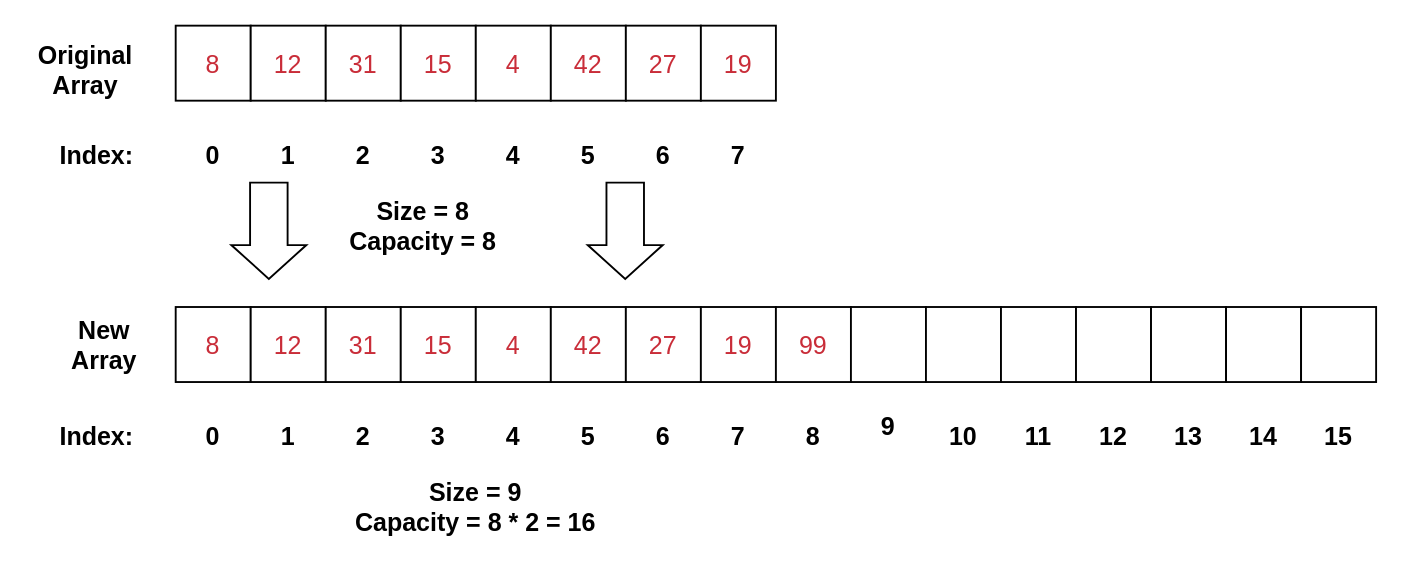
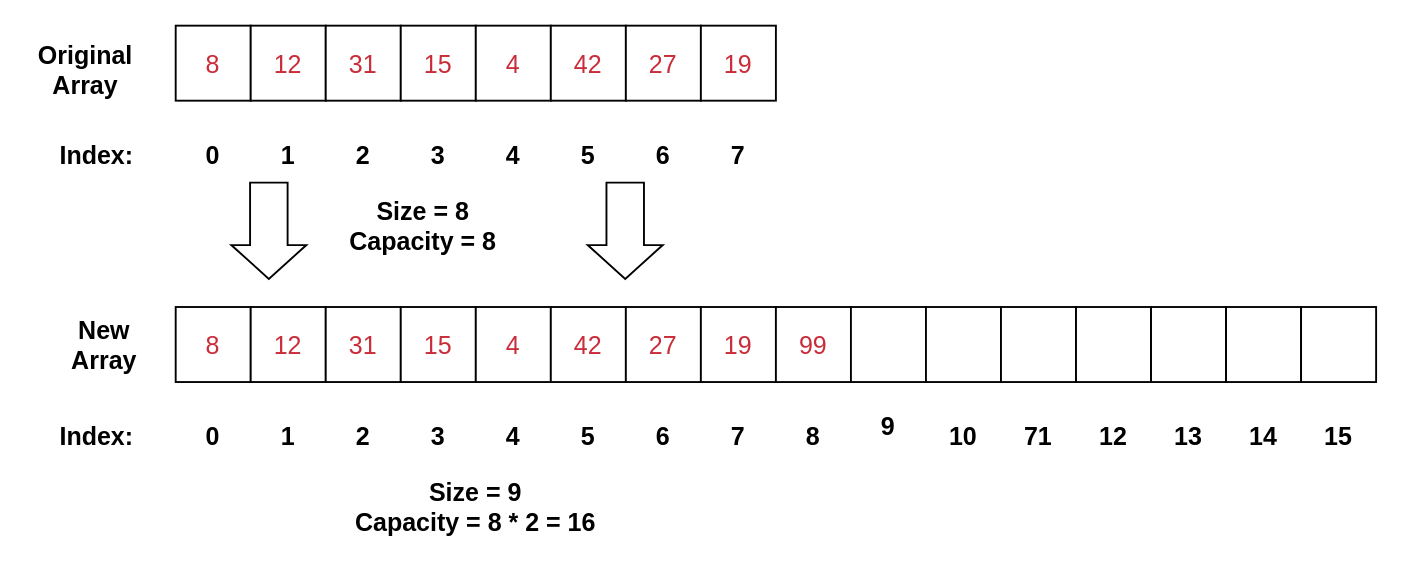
(1038, 436) -> (1038, 436)
